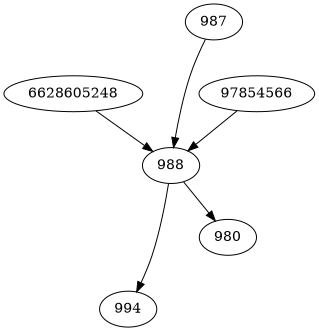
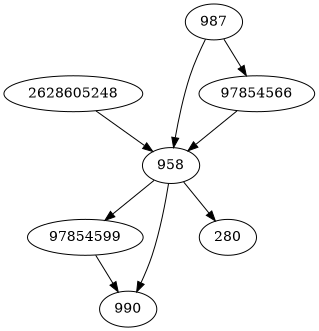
none -> (232, 53)
(73, 94) -> (73, 94)
(171, 166) -> (171, 166)
none -> (85, 237)
(228, 237) -> (228, 237)
(128, 309) -> (128, 309)
